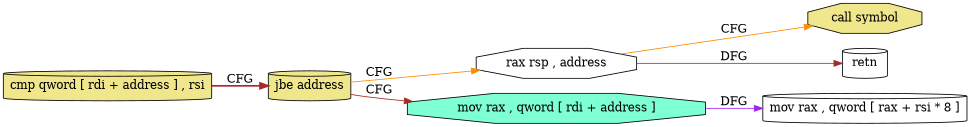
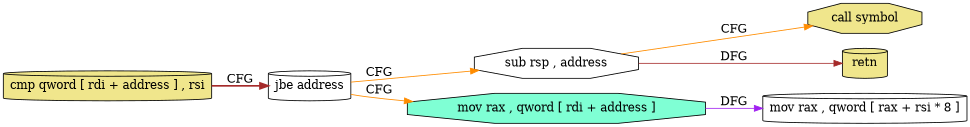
(556, 63) -> (556, 63)
(865, 63) -> (865, 63)
(310, 86) -> (310, 86)
(377, 98) -> (377, 98)
